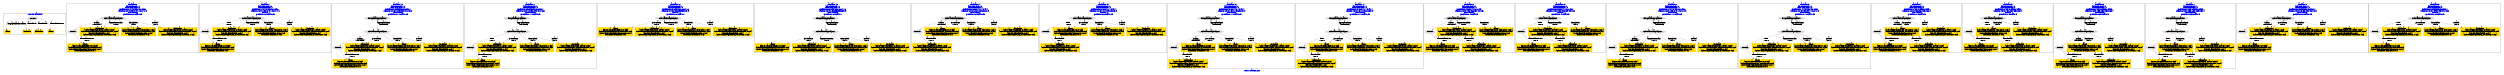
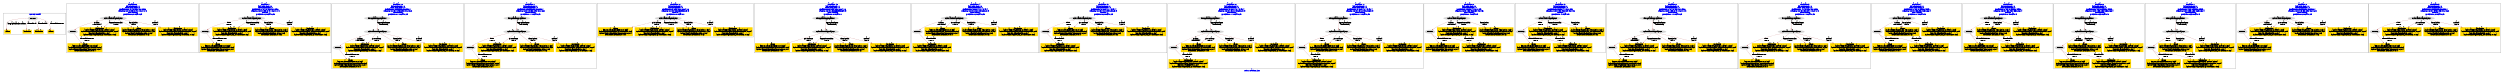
(35, 14) -> (35, 14)
